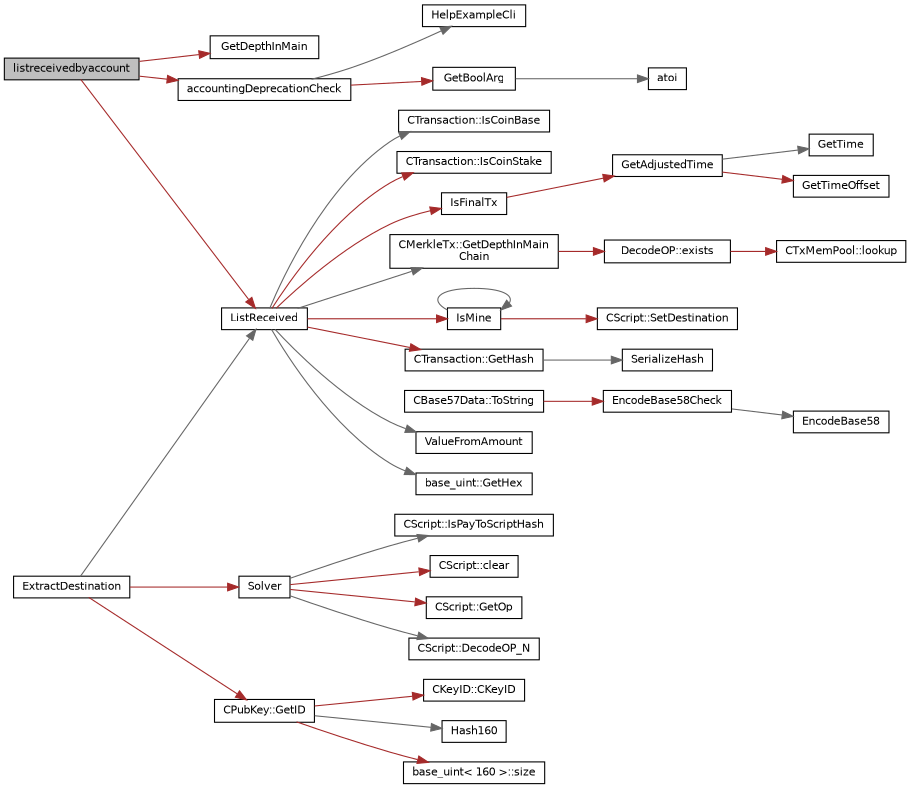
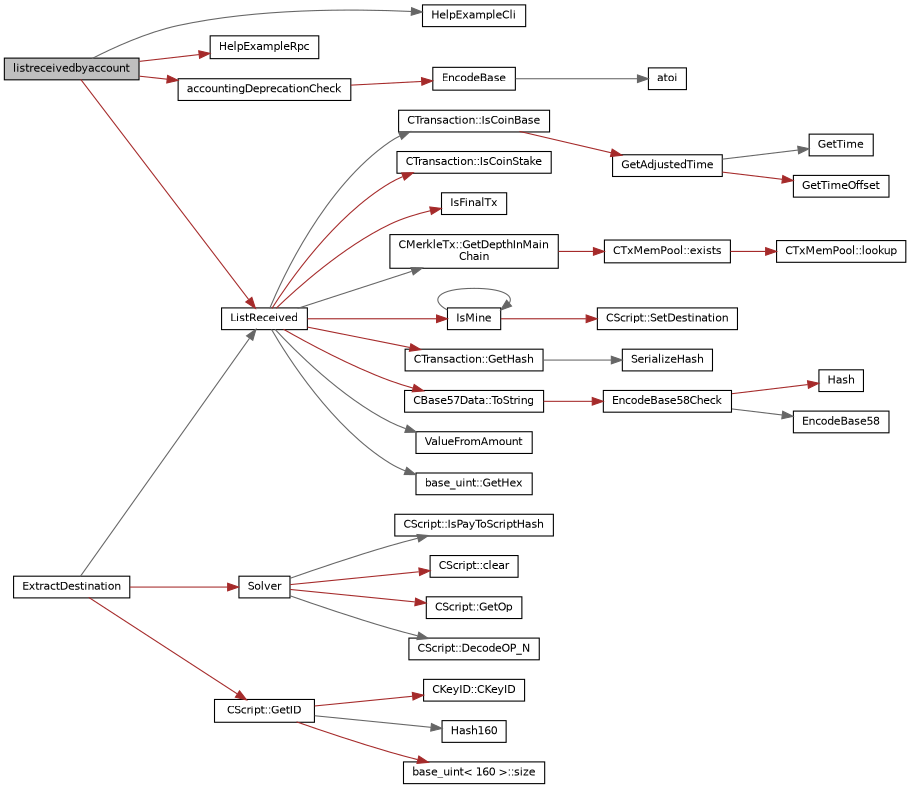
(264, 47) -> (264, 47)
(377, 58) -> (248, 15)
(474, 79) -> (474, 79)
(555, 188) -> (565, 142)
(667, 251) -> (667, 251)
none -> (347, 362)
none -> (841, 381)
(264, 711) -> (264, 711)
